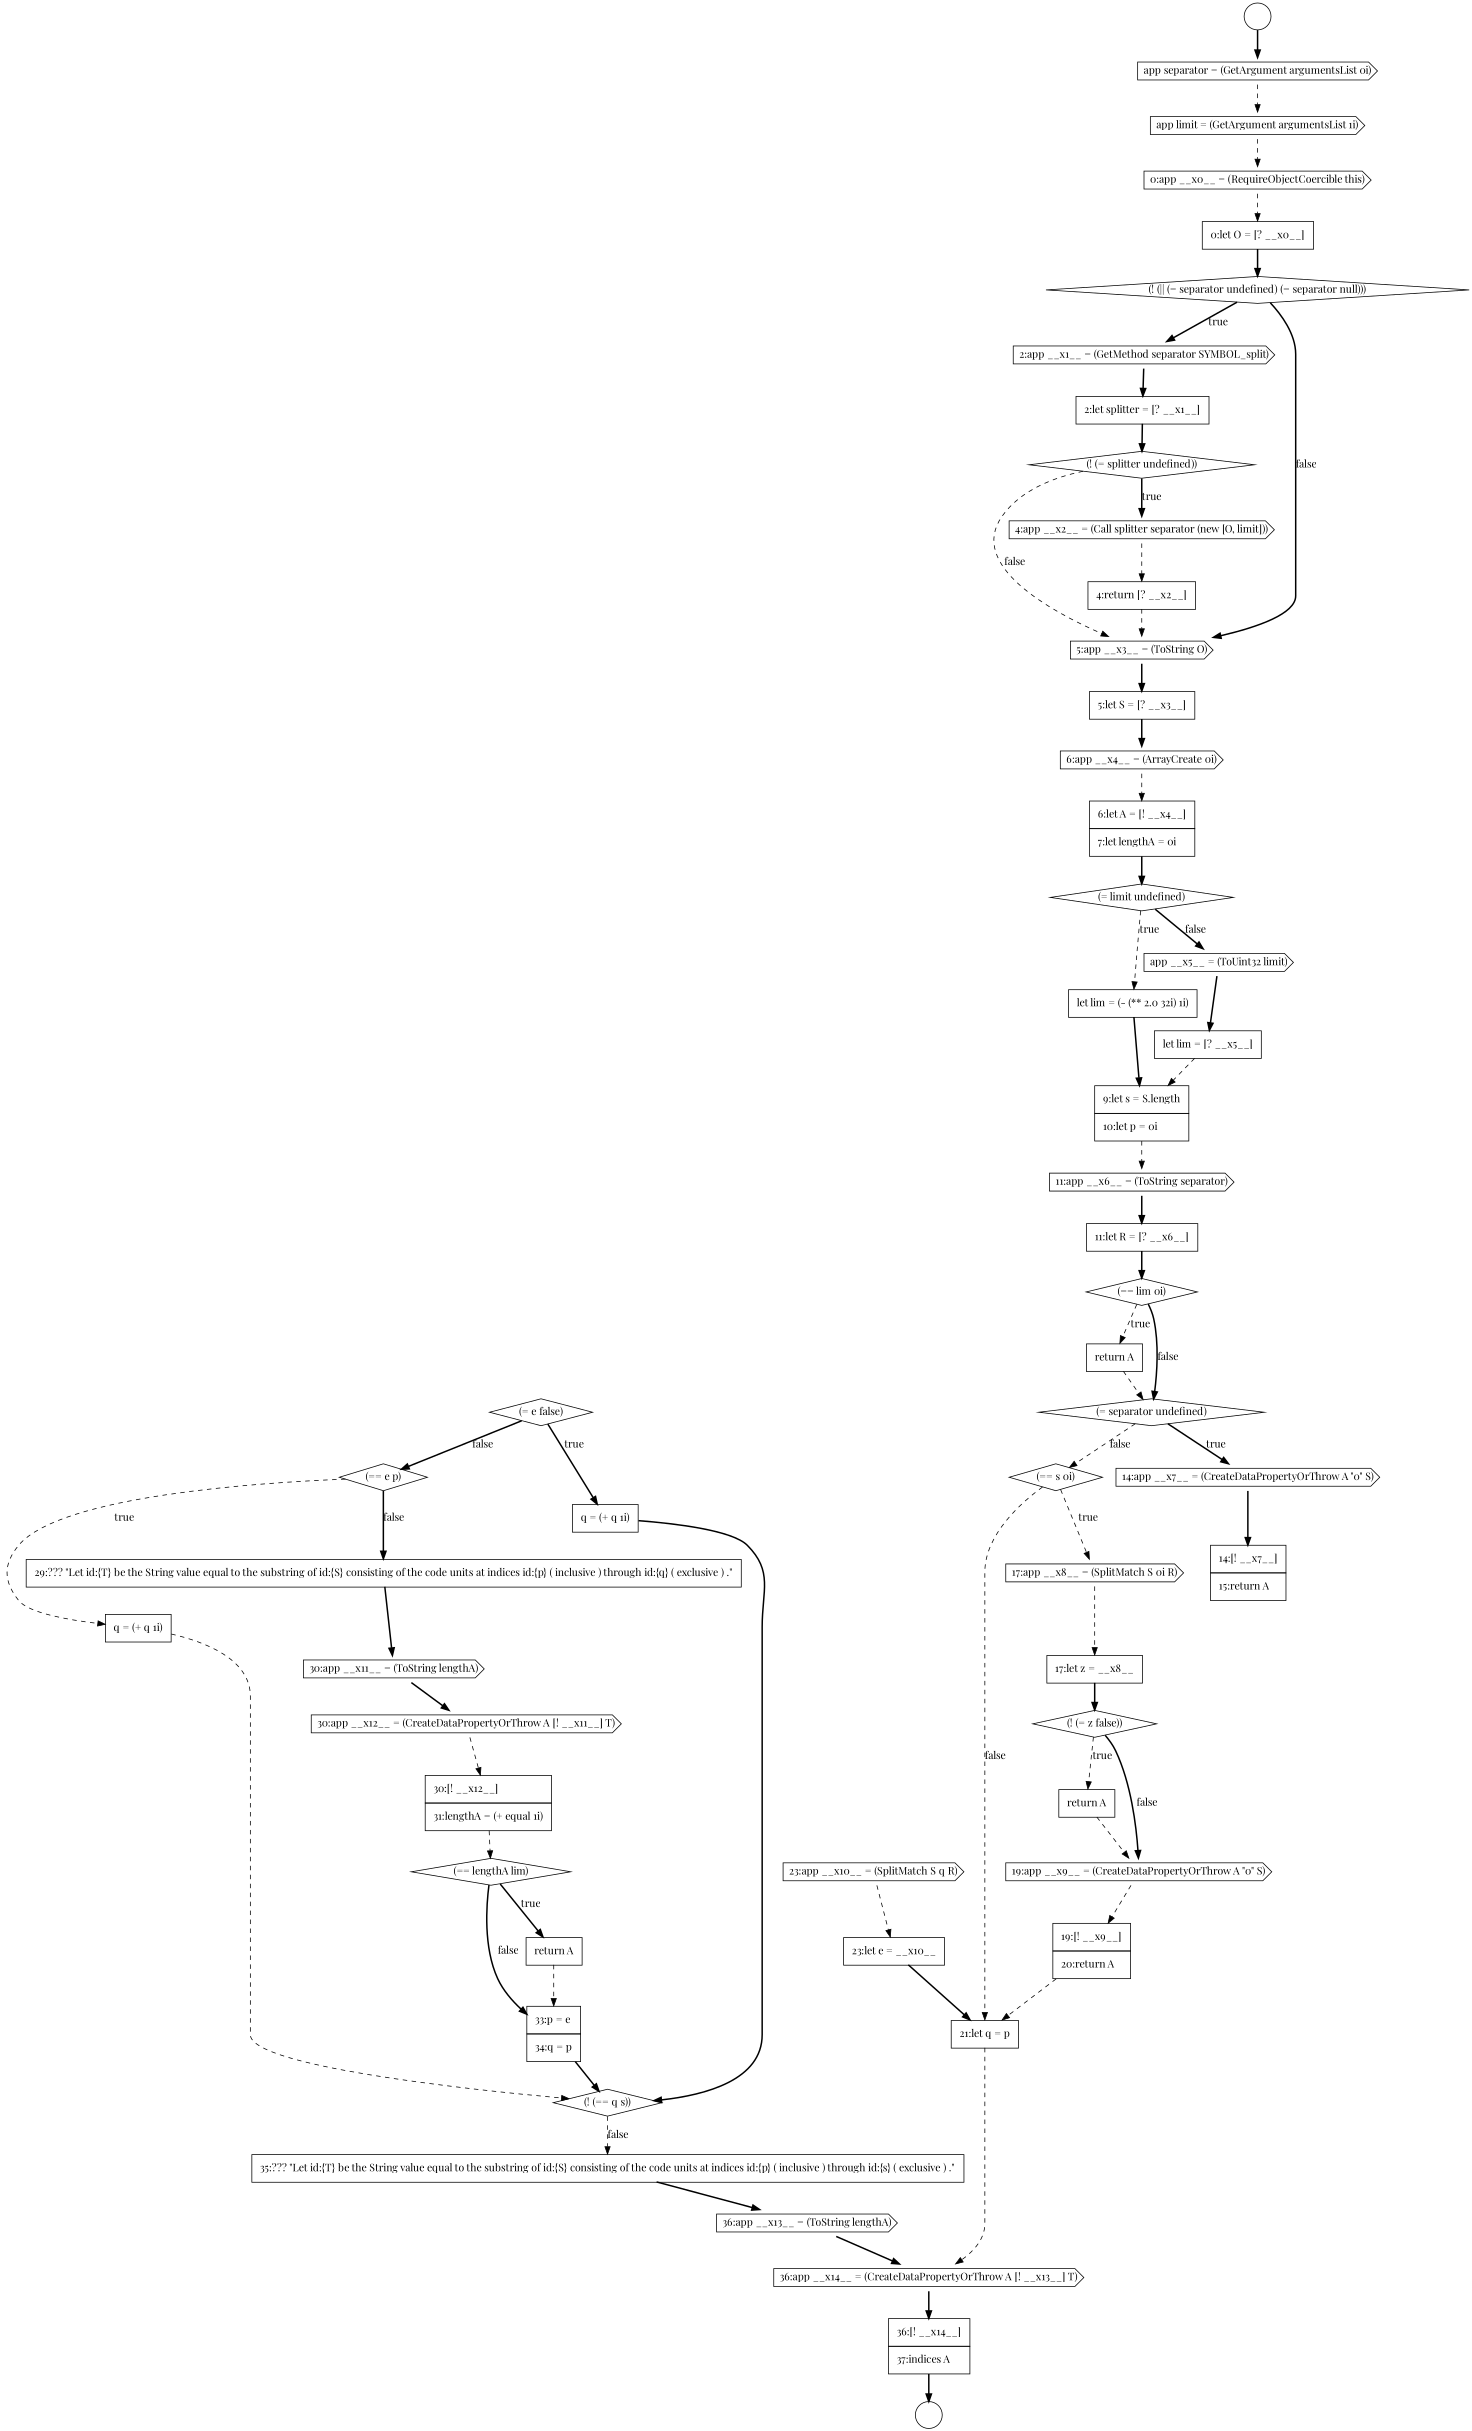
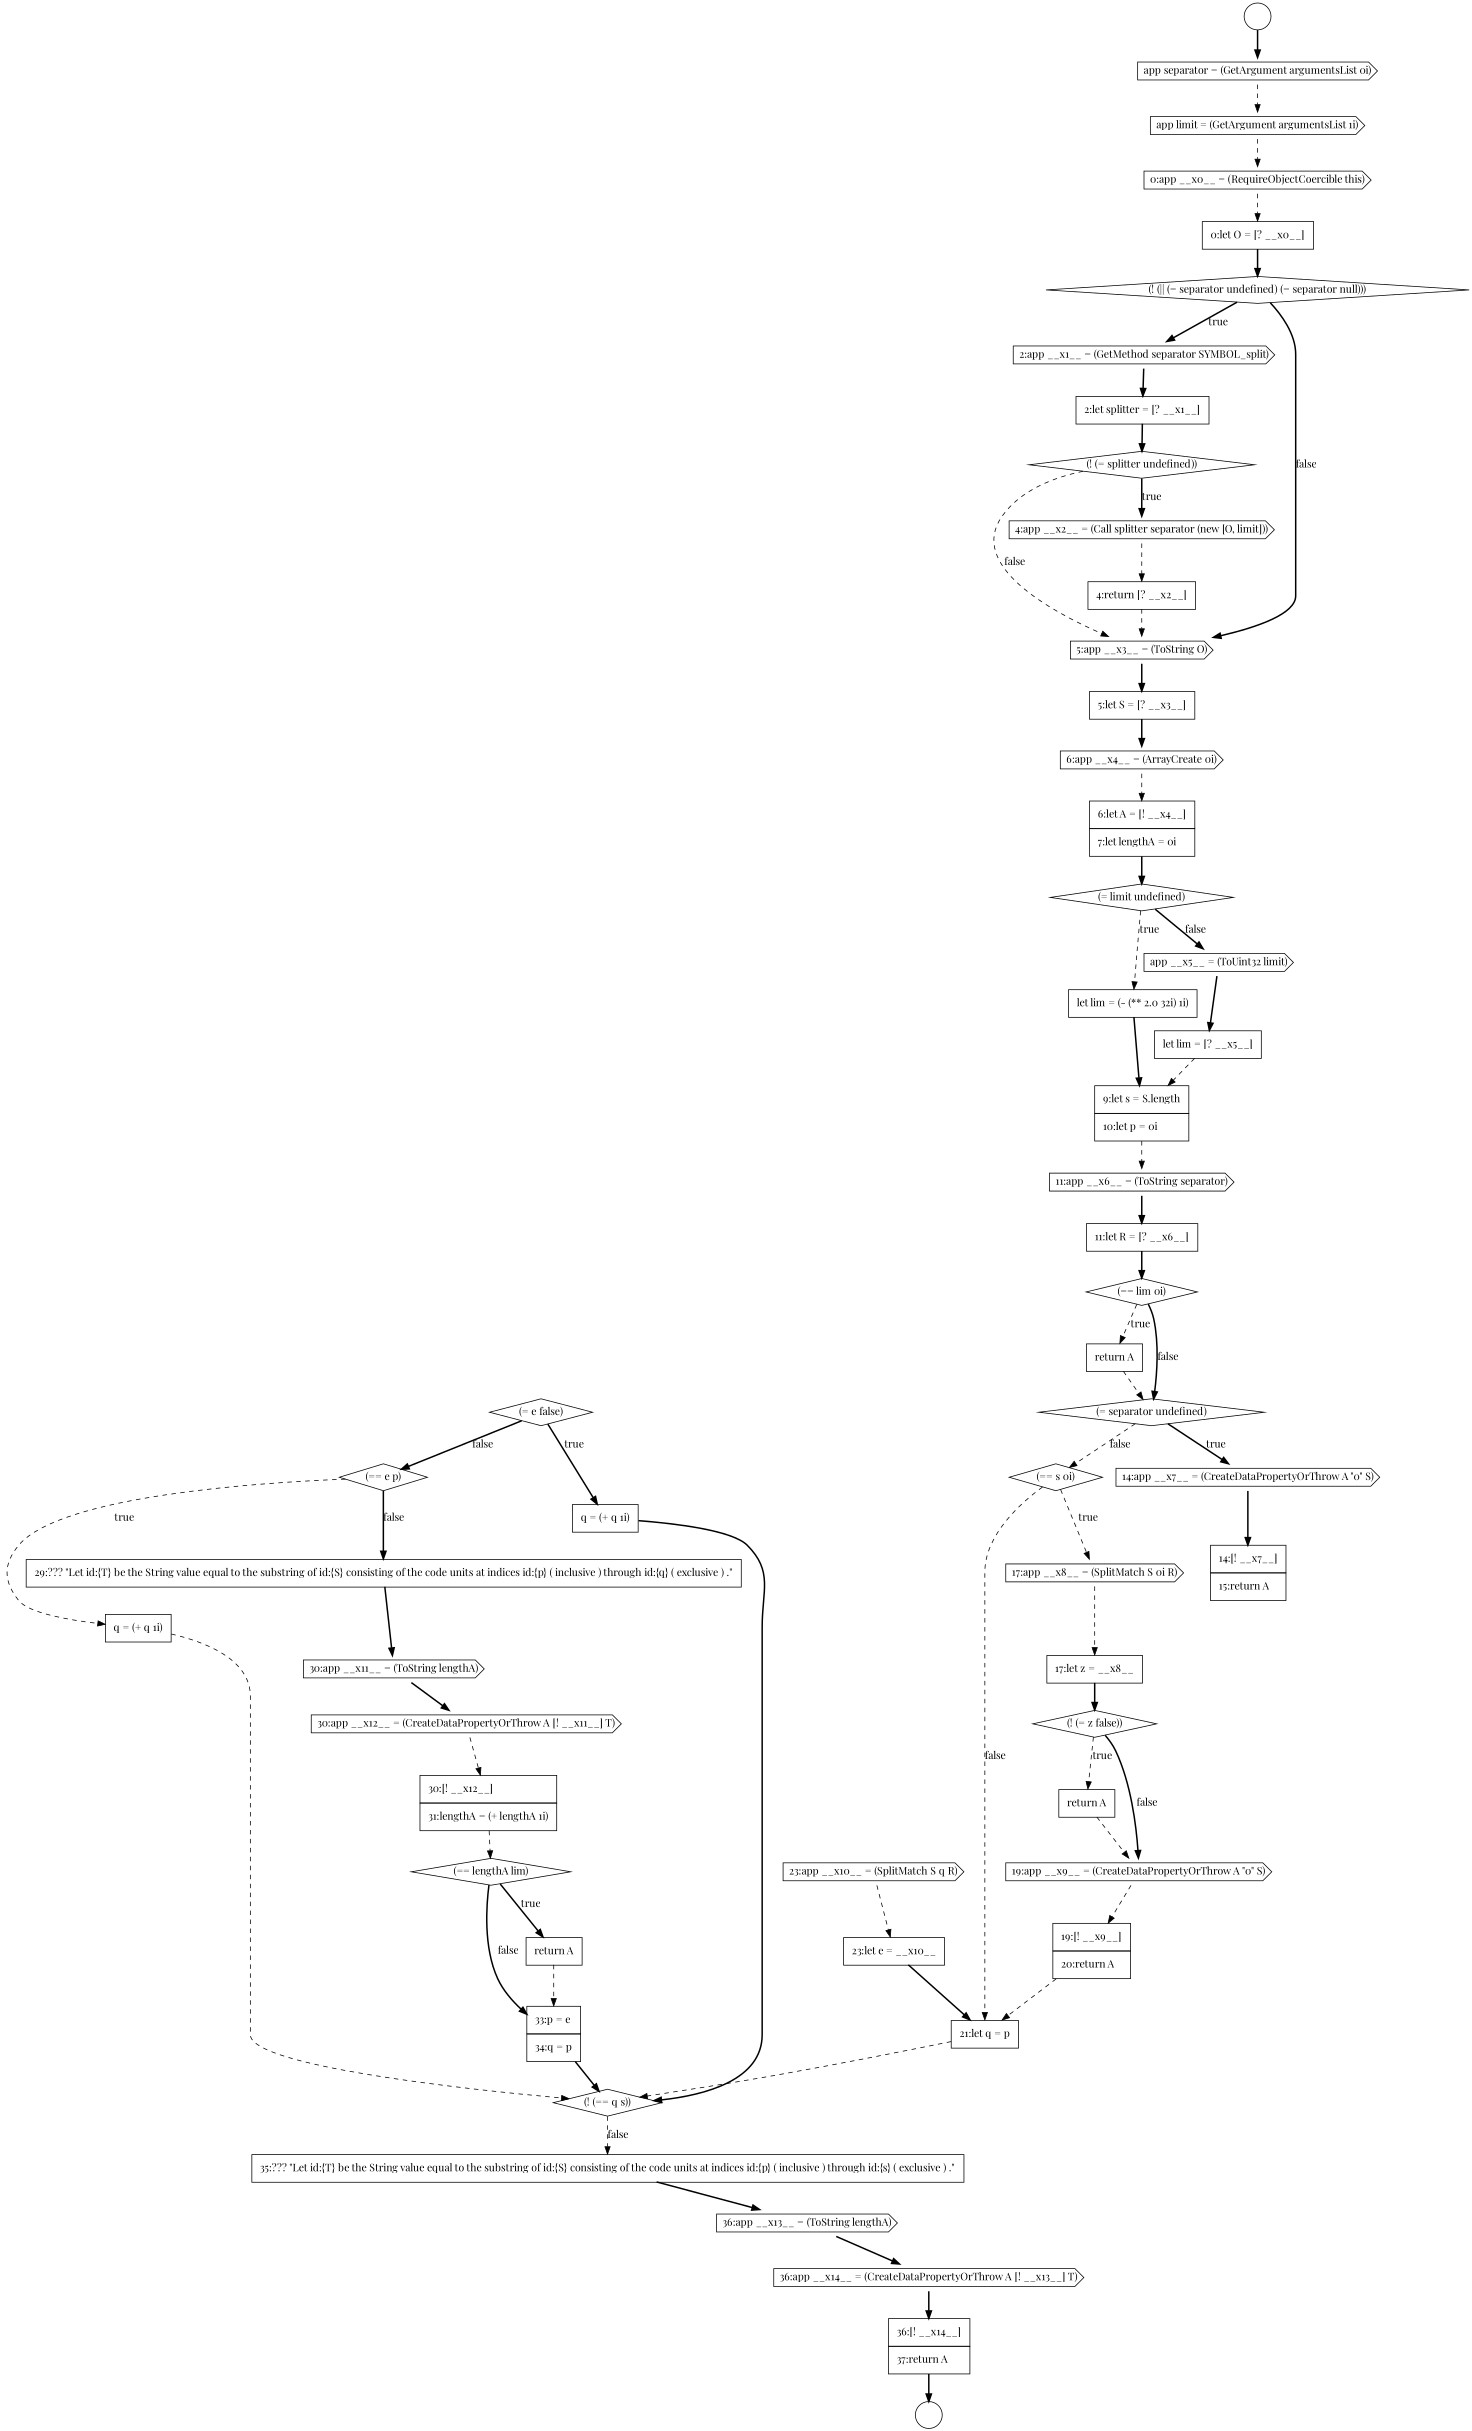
(488, 1816) -> (488, 1816)
(985, 2158) -> (800, 2071)
(924, 2360) -> (922, 2360)
